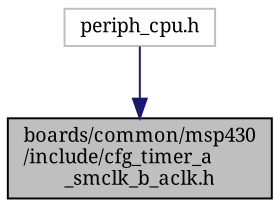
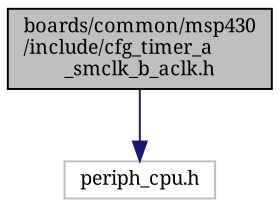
(140, 72) -> (140, 115)
